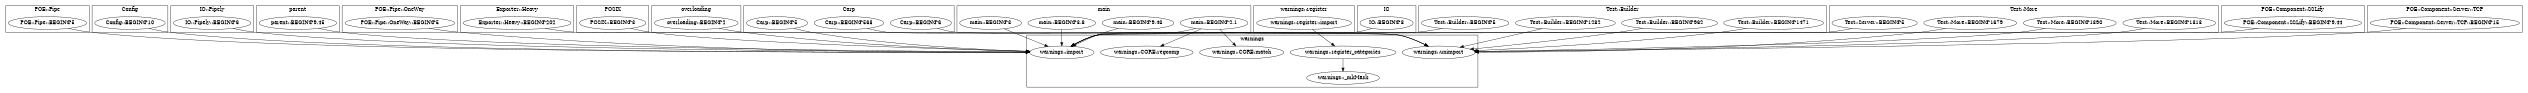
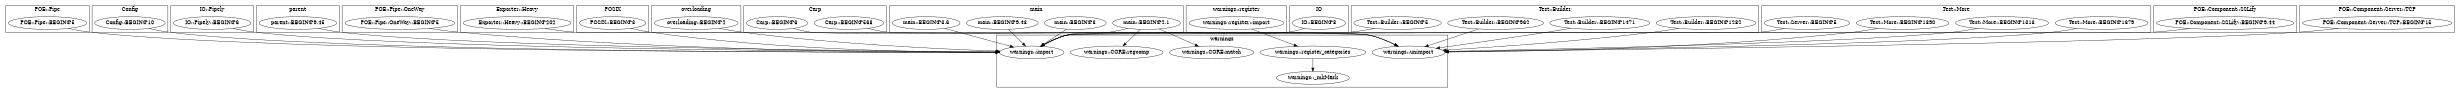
(777, 23) -> none
